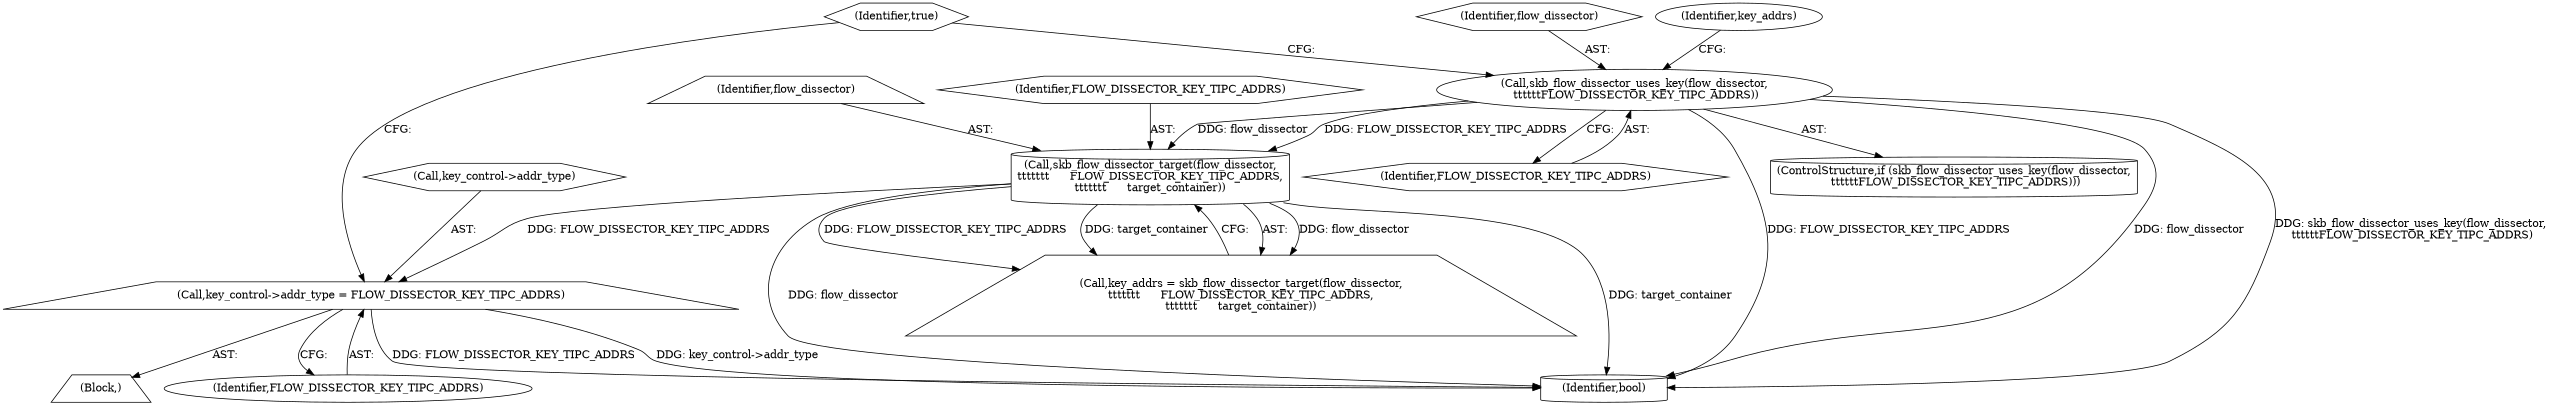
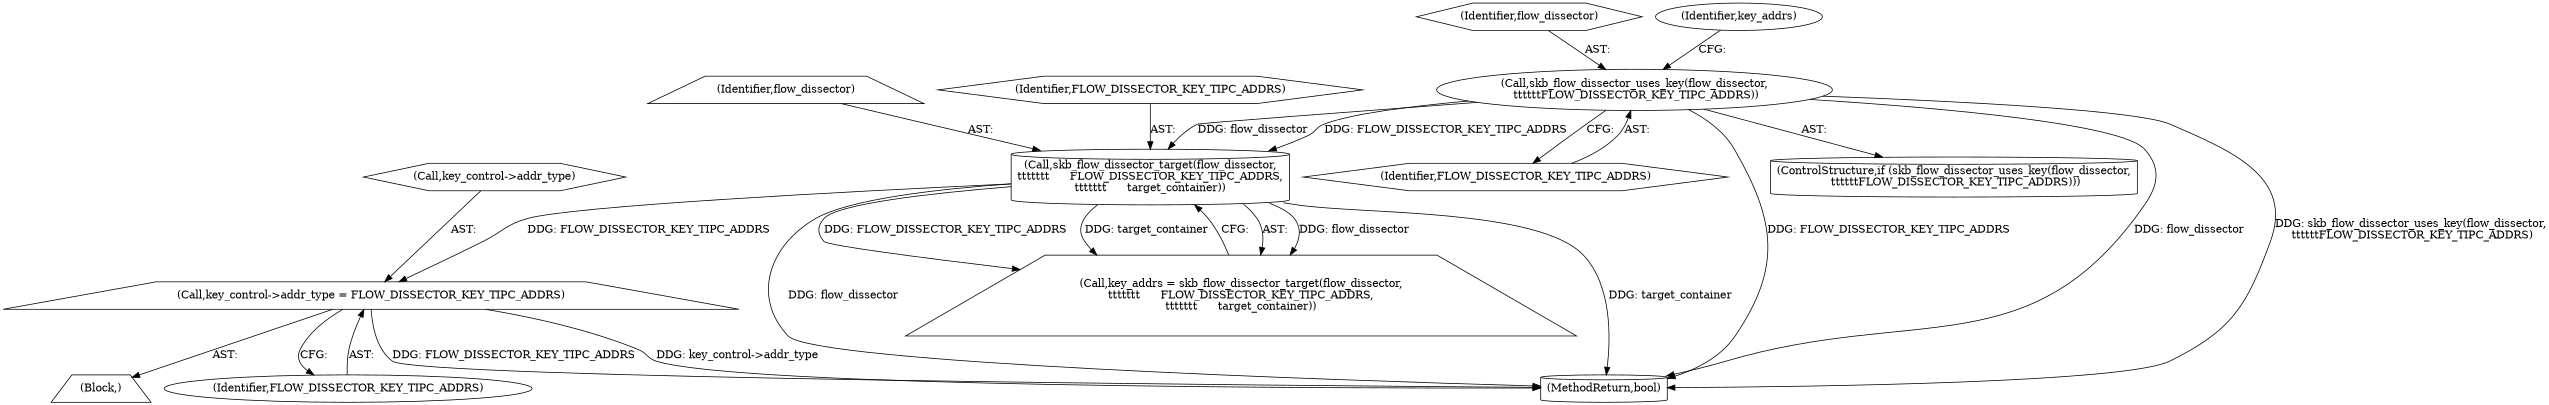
(896, 17) -> none
(1604, 389) -> (1604, 389)
